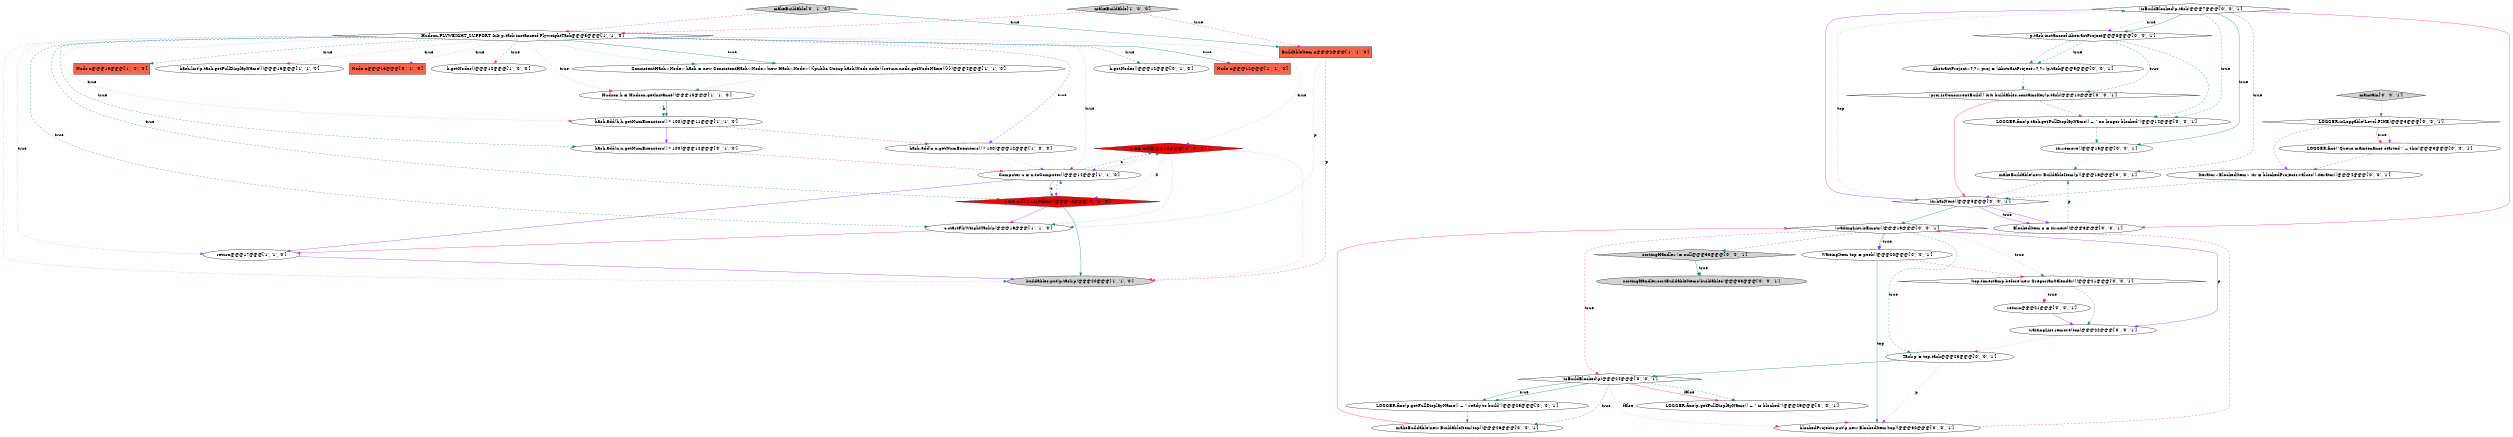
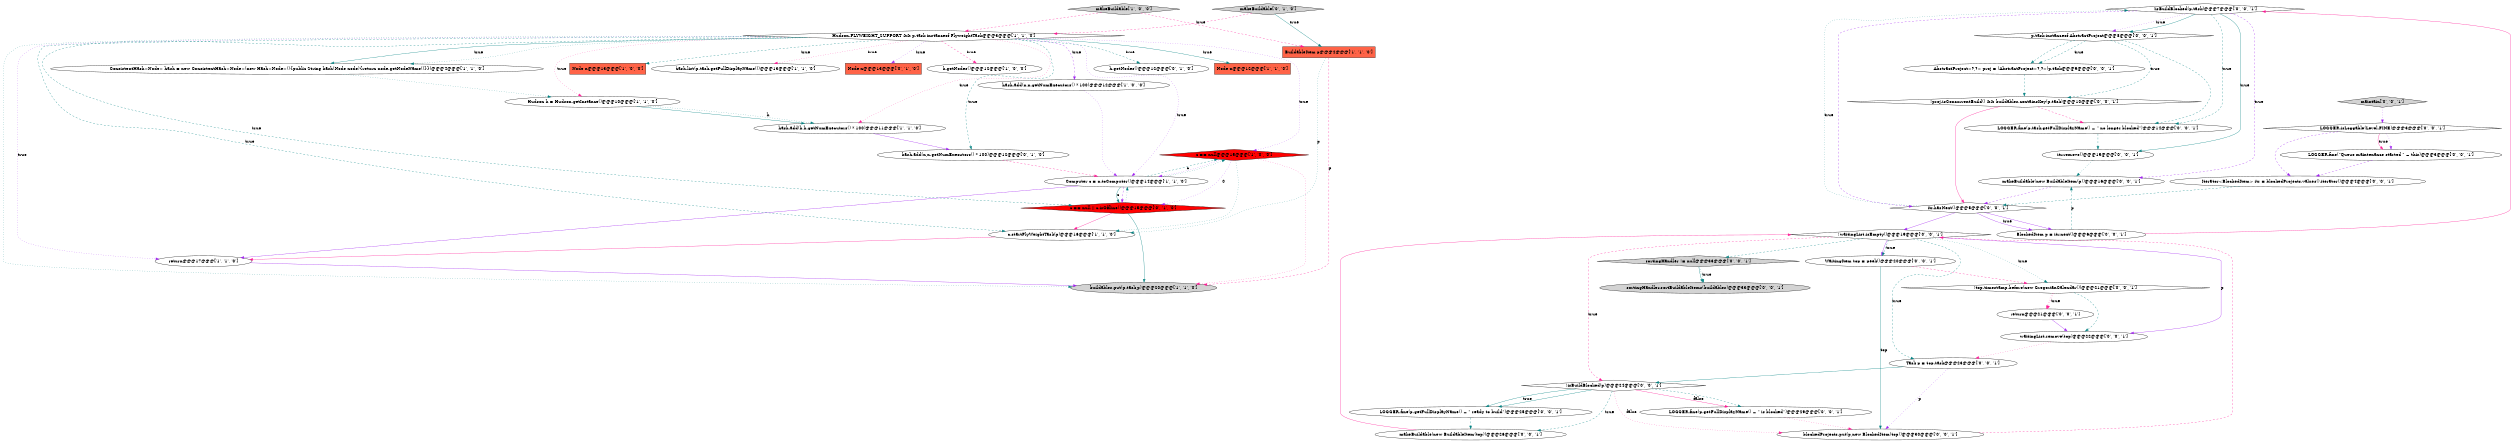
(1839, 19) -> (1875, 25)
(1841, 109) -> (1829, 115)
(822, 135) -> none
(2509, 172) -> (2510, 182)
(1931, 214) -> (1931, 221)
